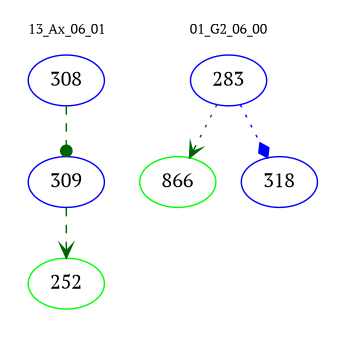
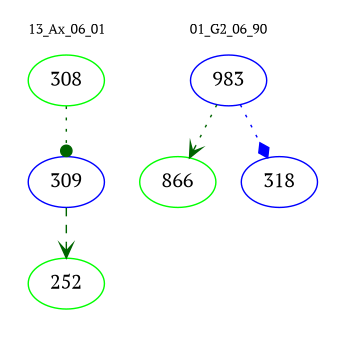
(229, 30) -> (229, 30)
(66, 80) -> (66, 80)
(229, 80) -> (229, 80)
(66, 126) -> (66, 126)
